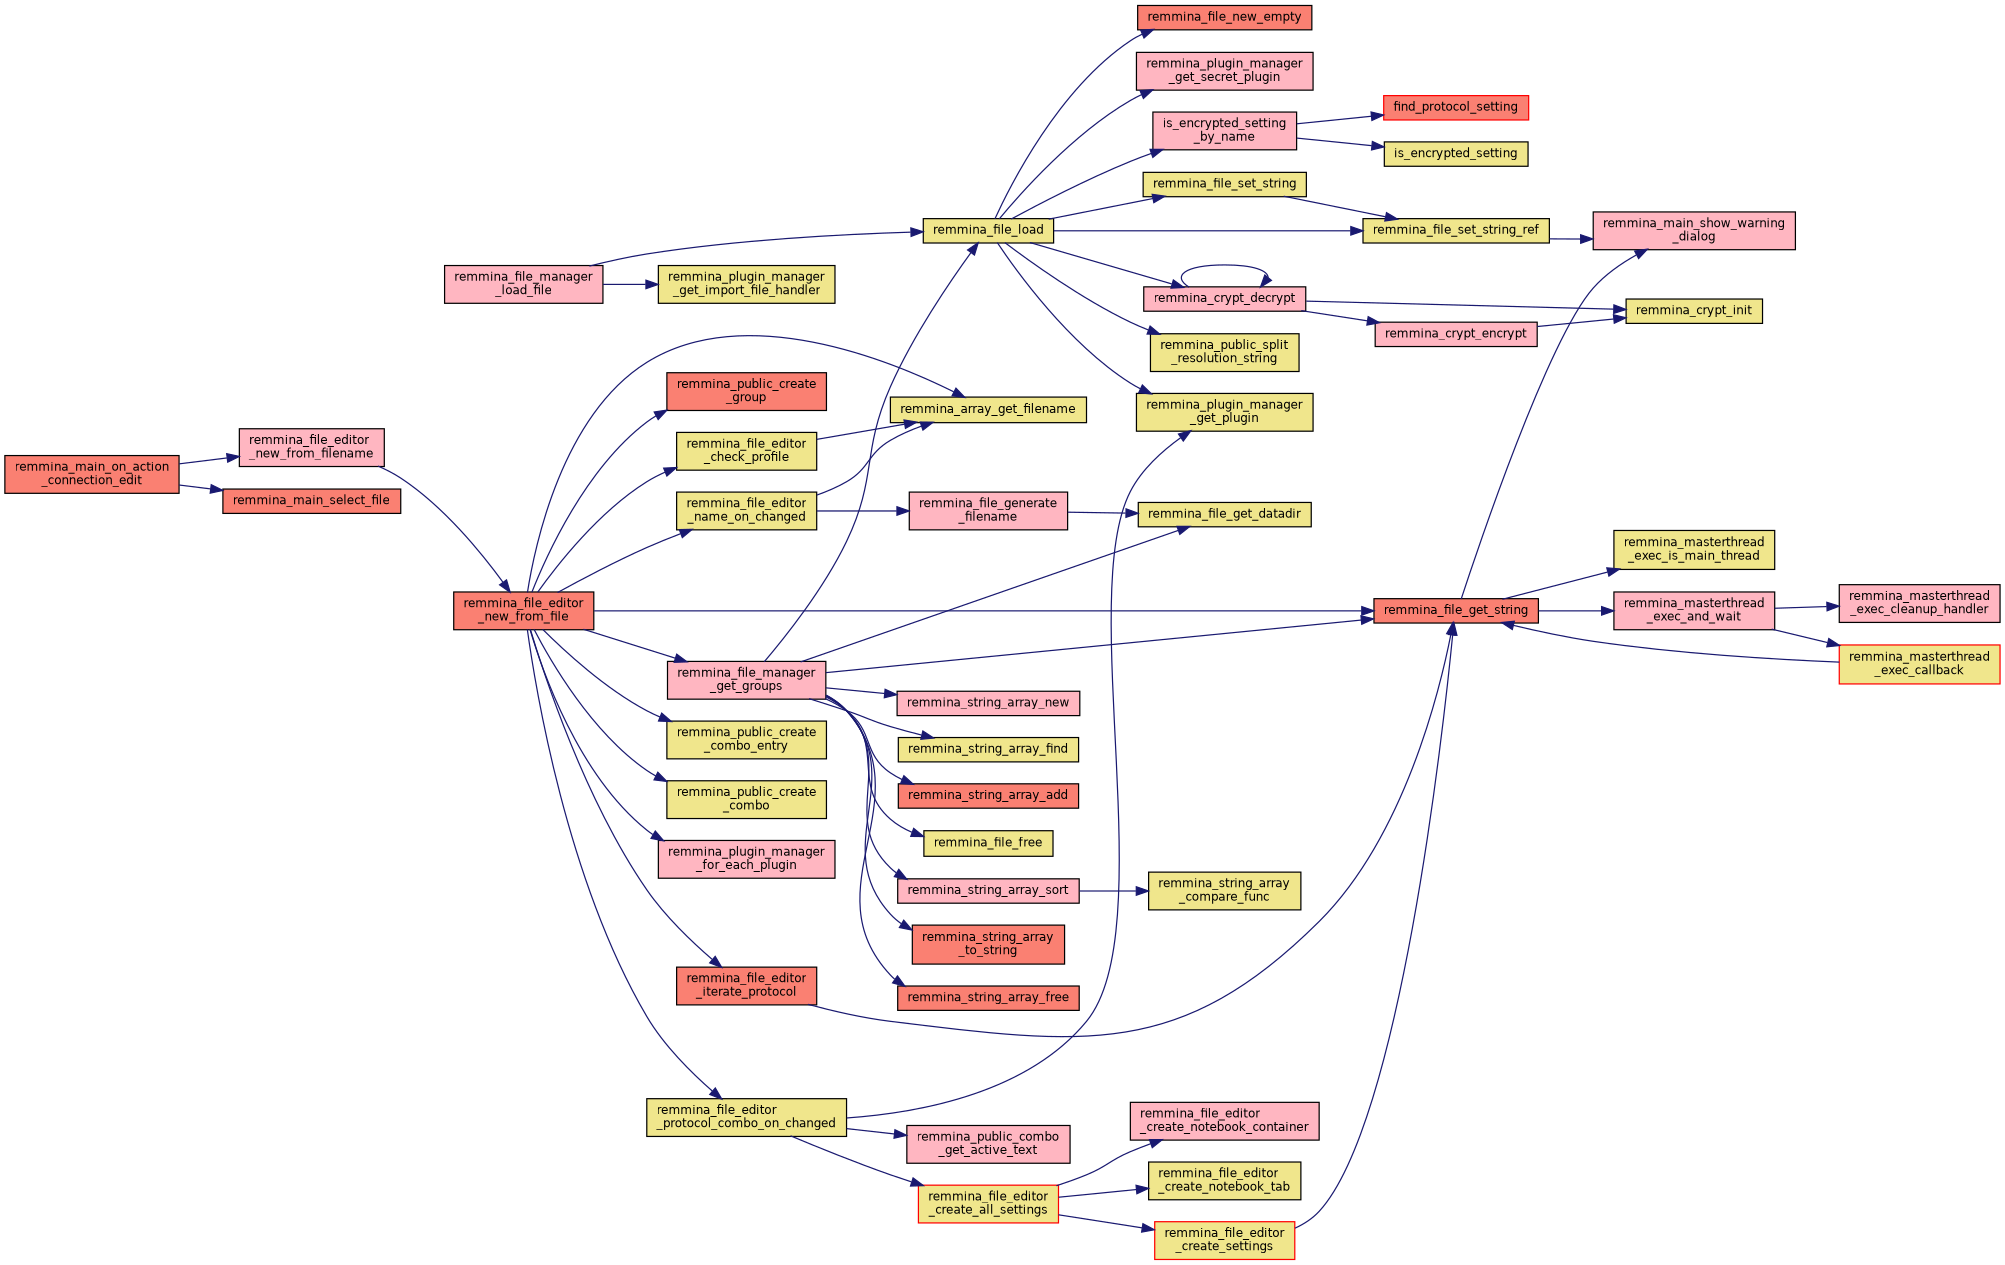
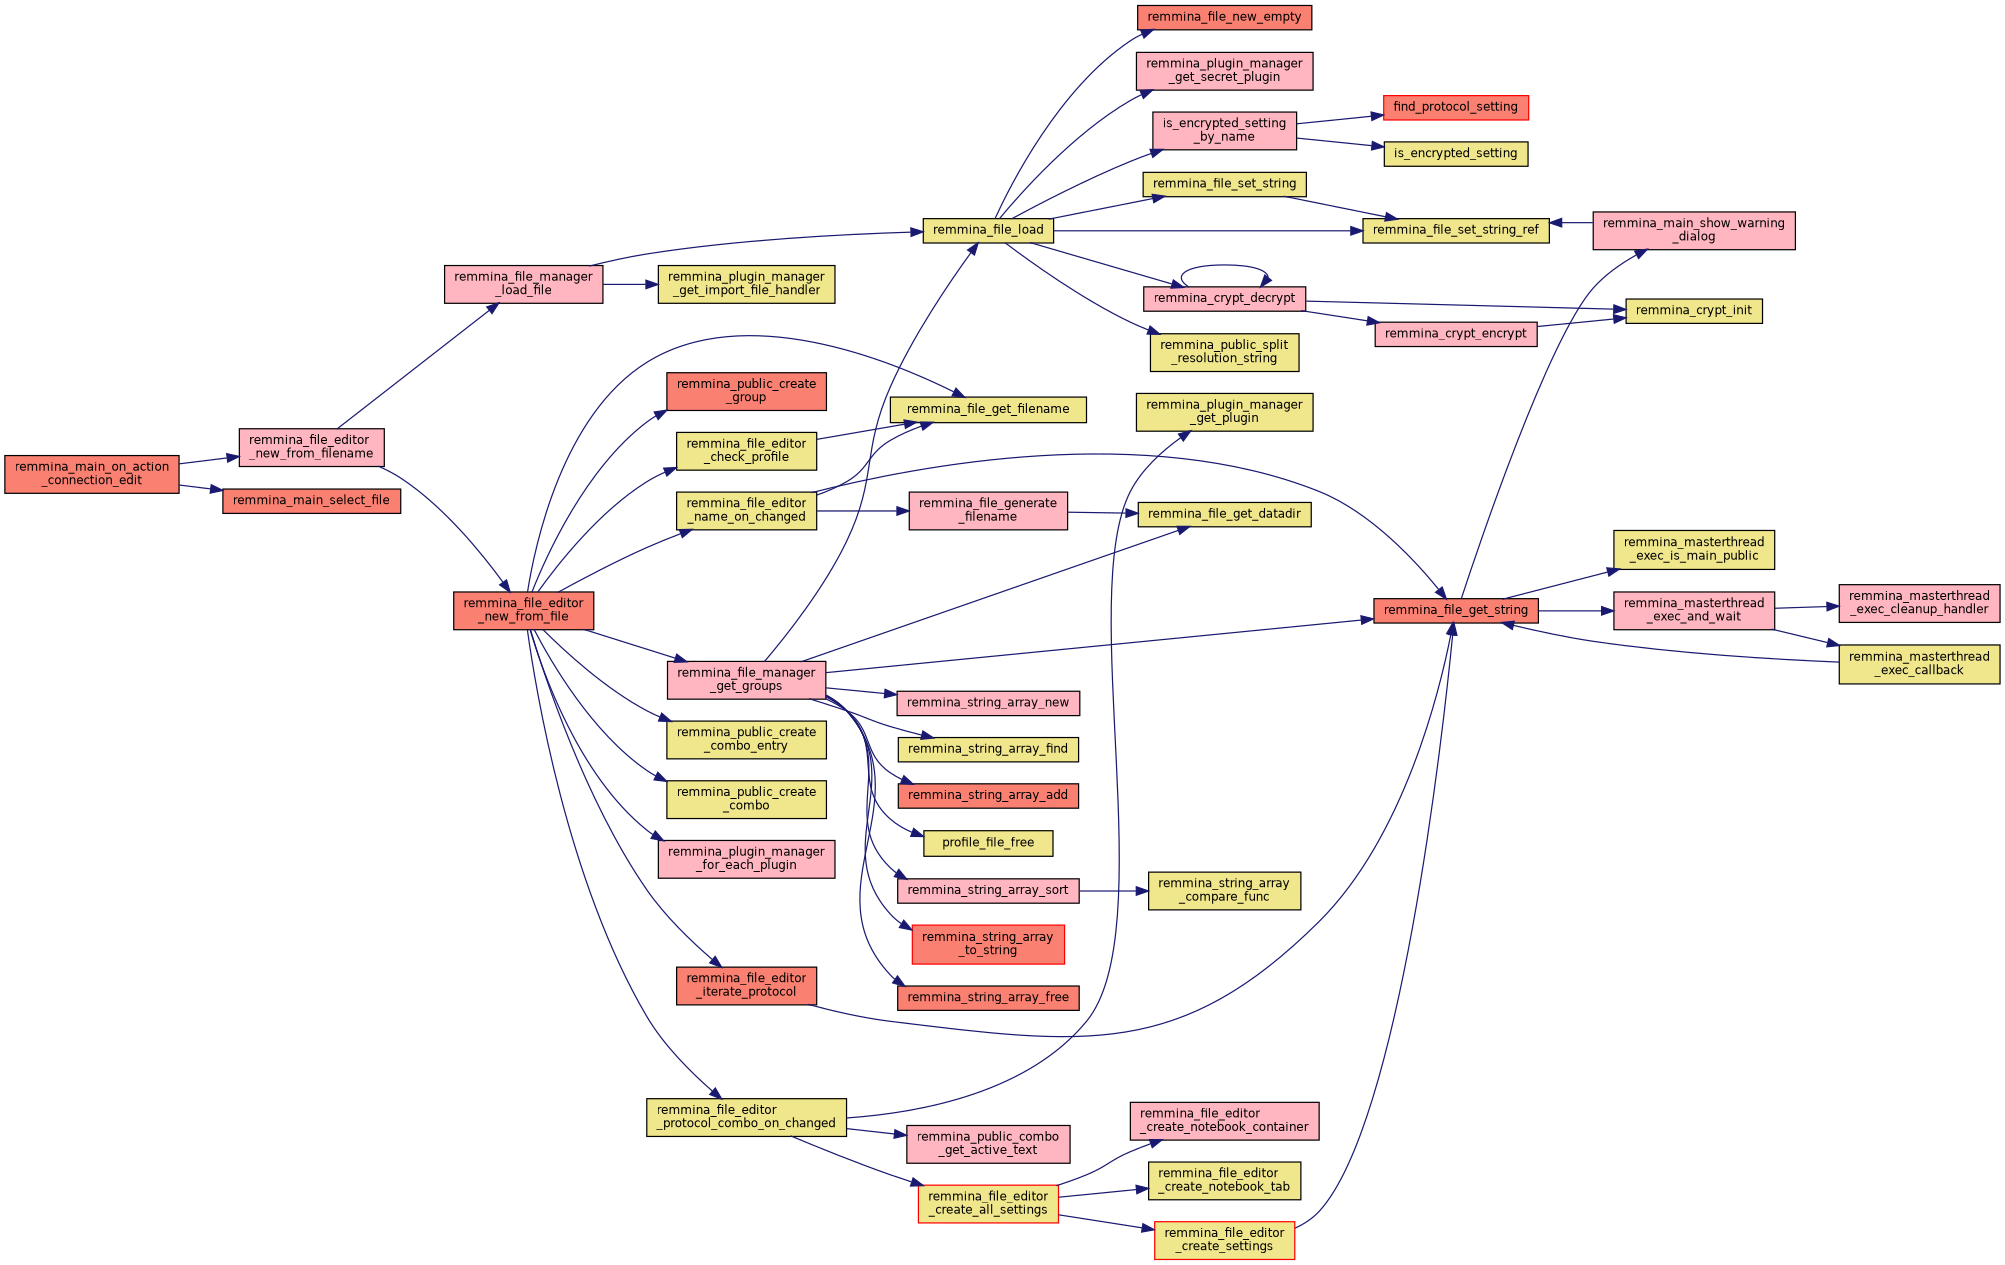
(1565, 239) -> (1577, 223)
(1061, 323) -> none
none -> (413, 370)
(988, 410) -> (988, 410)
(1694, 550) -> (1694, 550)
(978, 611) -> (1144, 456)
(1920, 664) -> (1920, 664)
(988, 844) -> (988, 844)
(988, 945) -> (988, 945)
